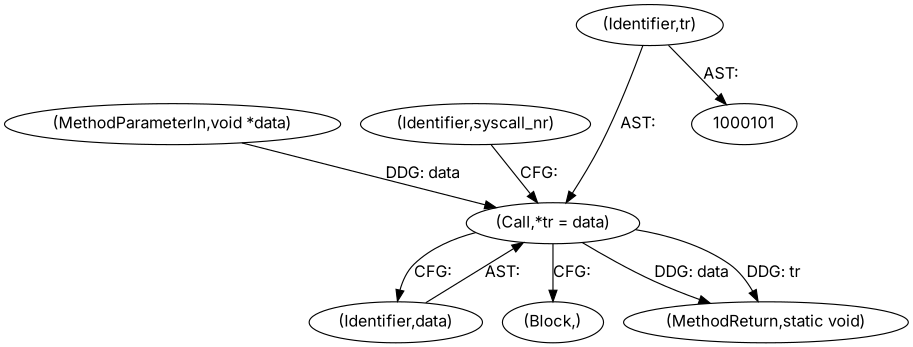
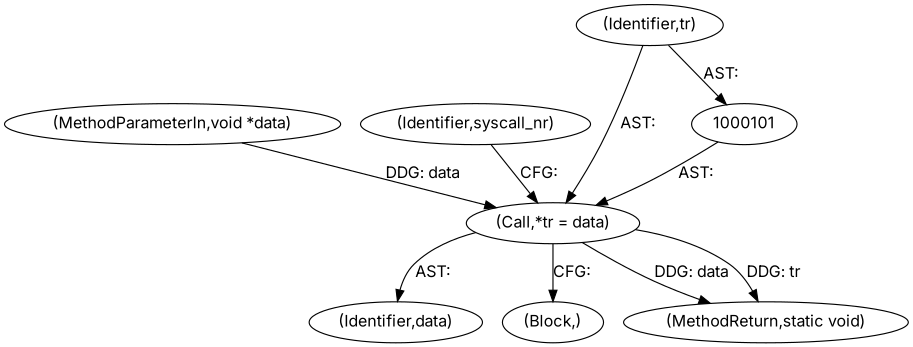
(435, 273) -> (435, 273)
(470, 276) -> (664, 174)
